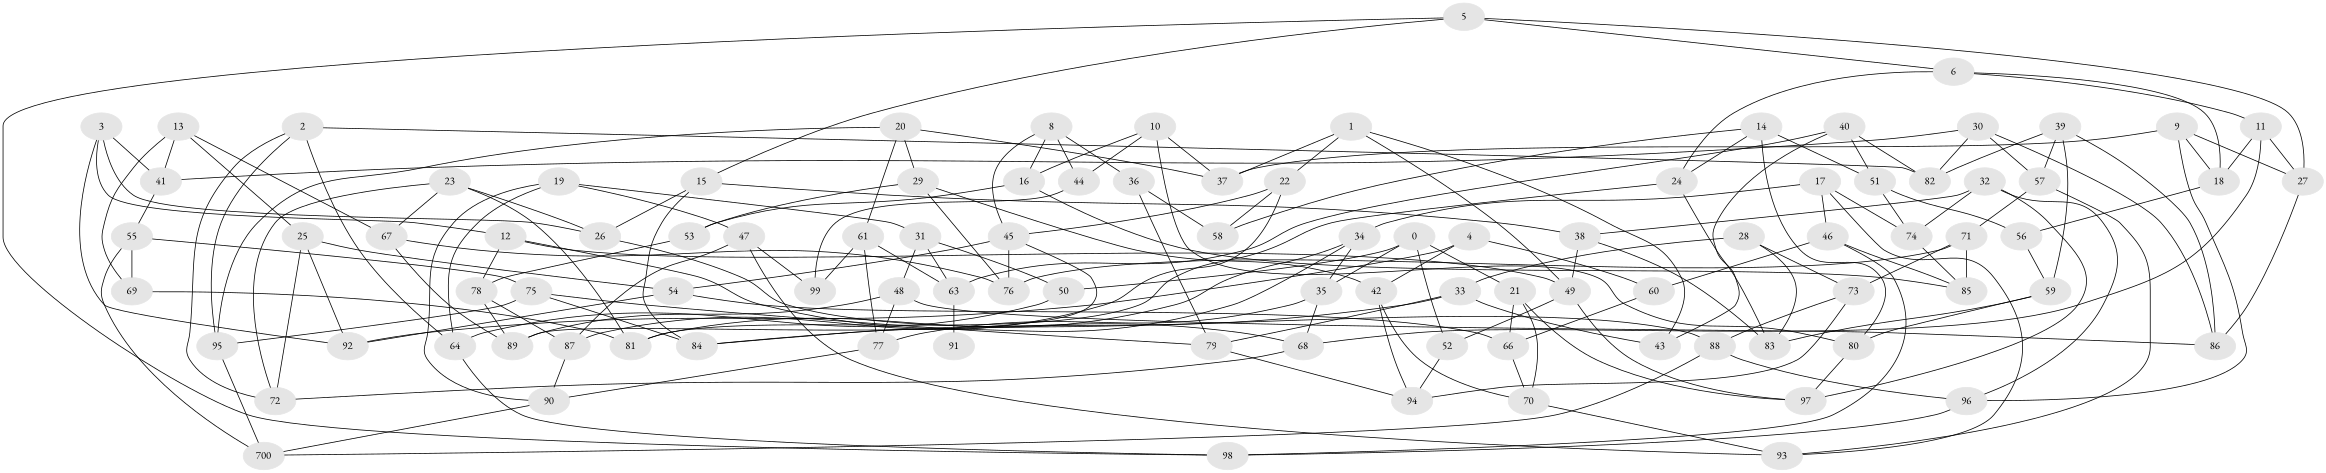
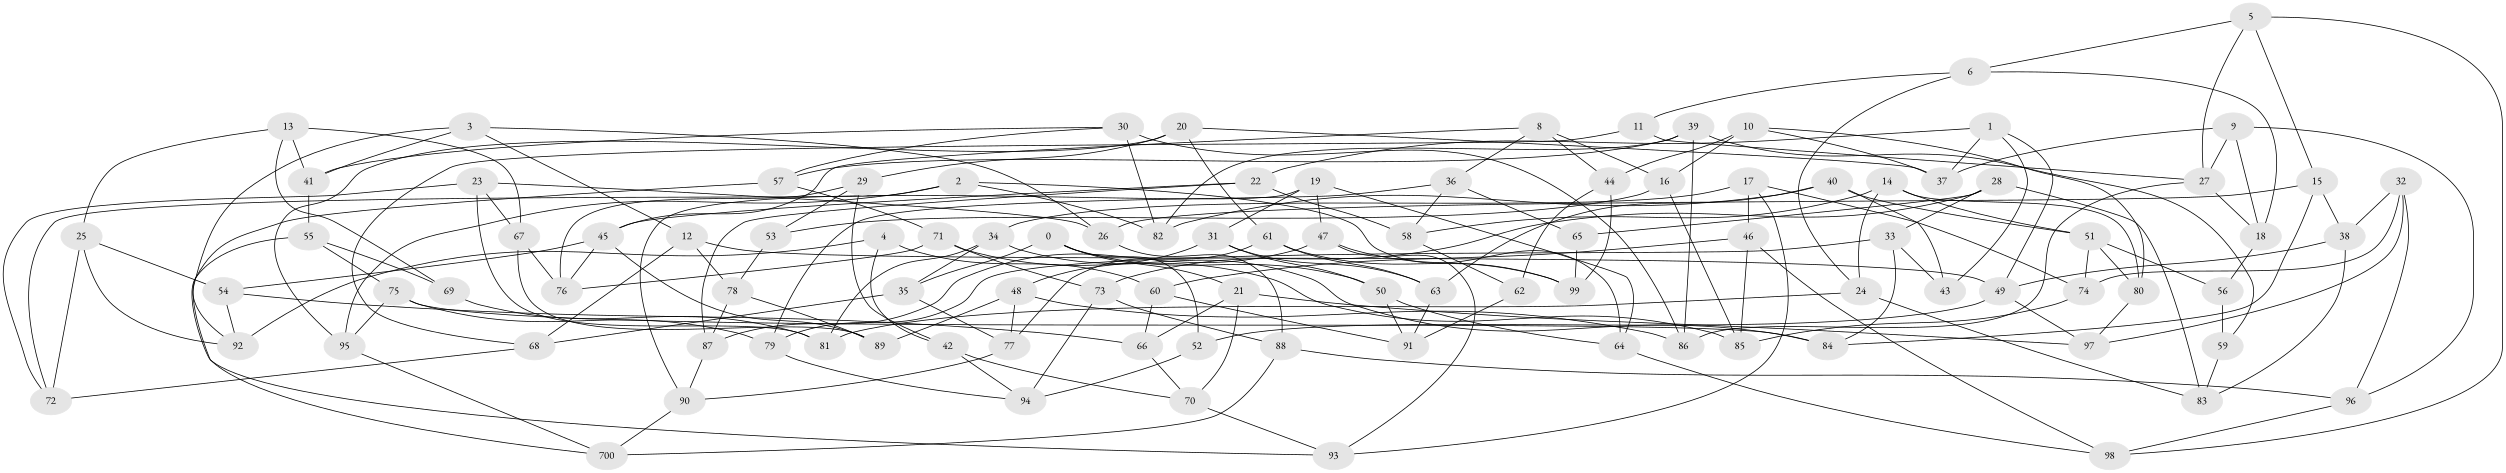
(2243, 150) -> (2233, 209)
none -> (1578, 236)
none -> (1520, 291)
none -> (1244, 312)
none -> (1395, 319)
(1930, 321) -> (2114, 264)
